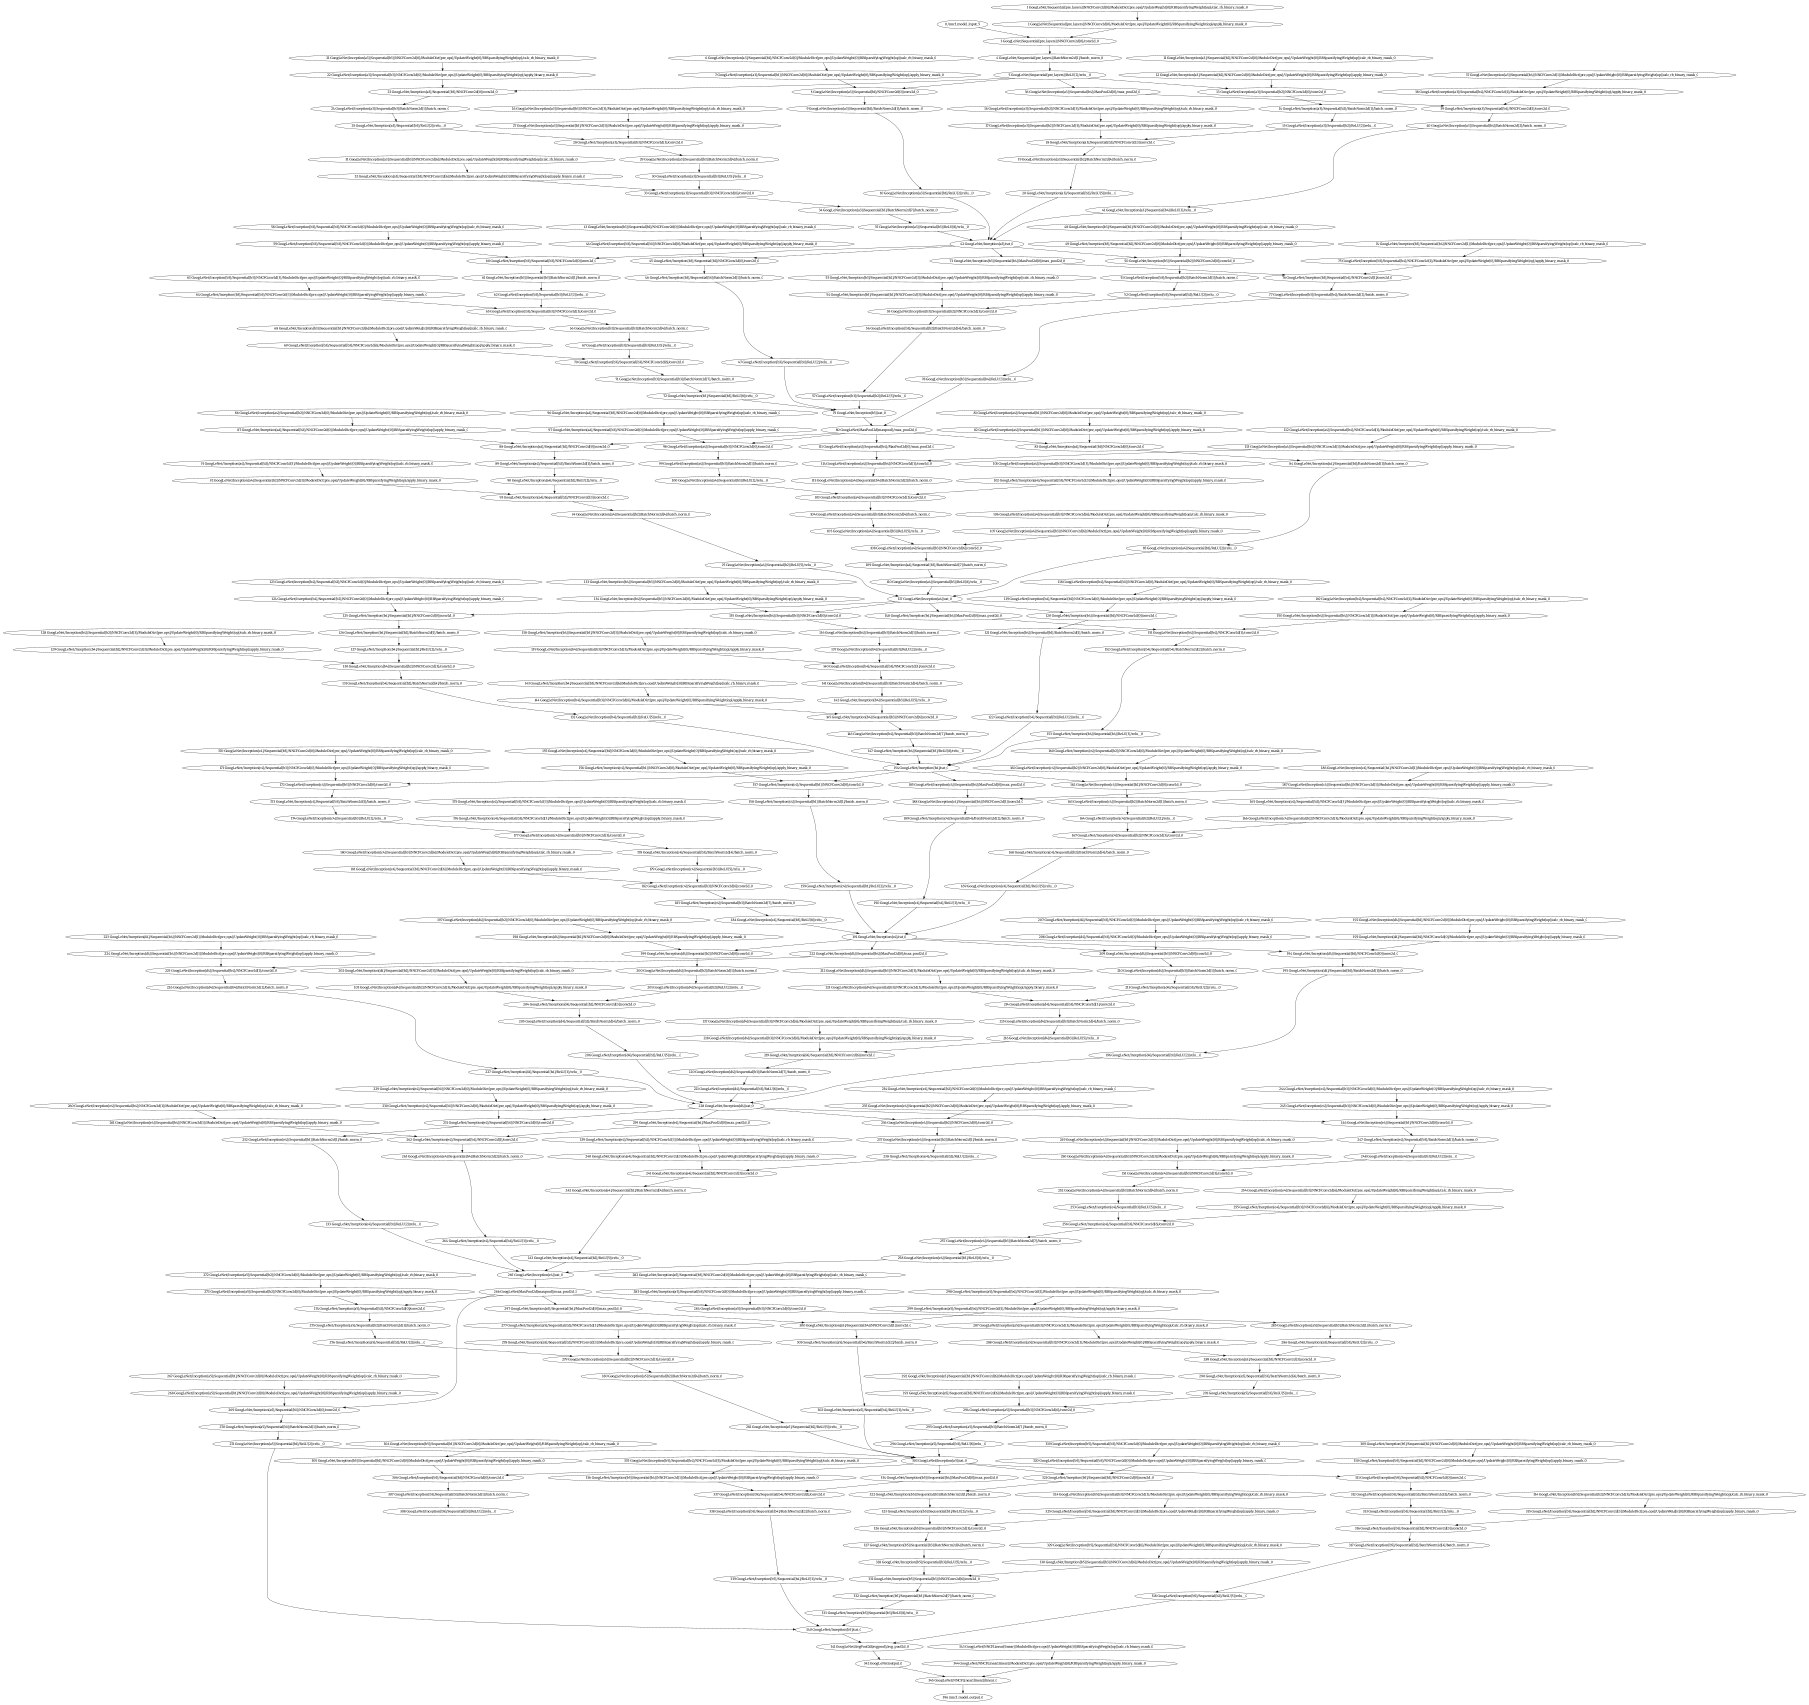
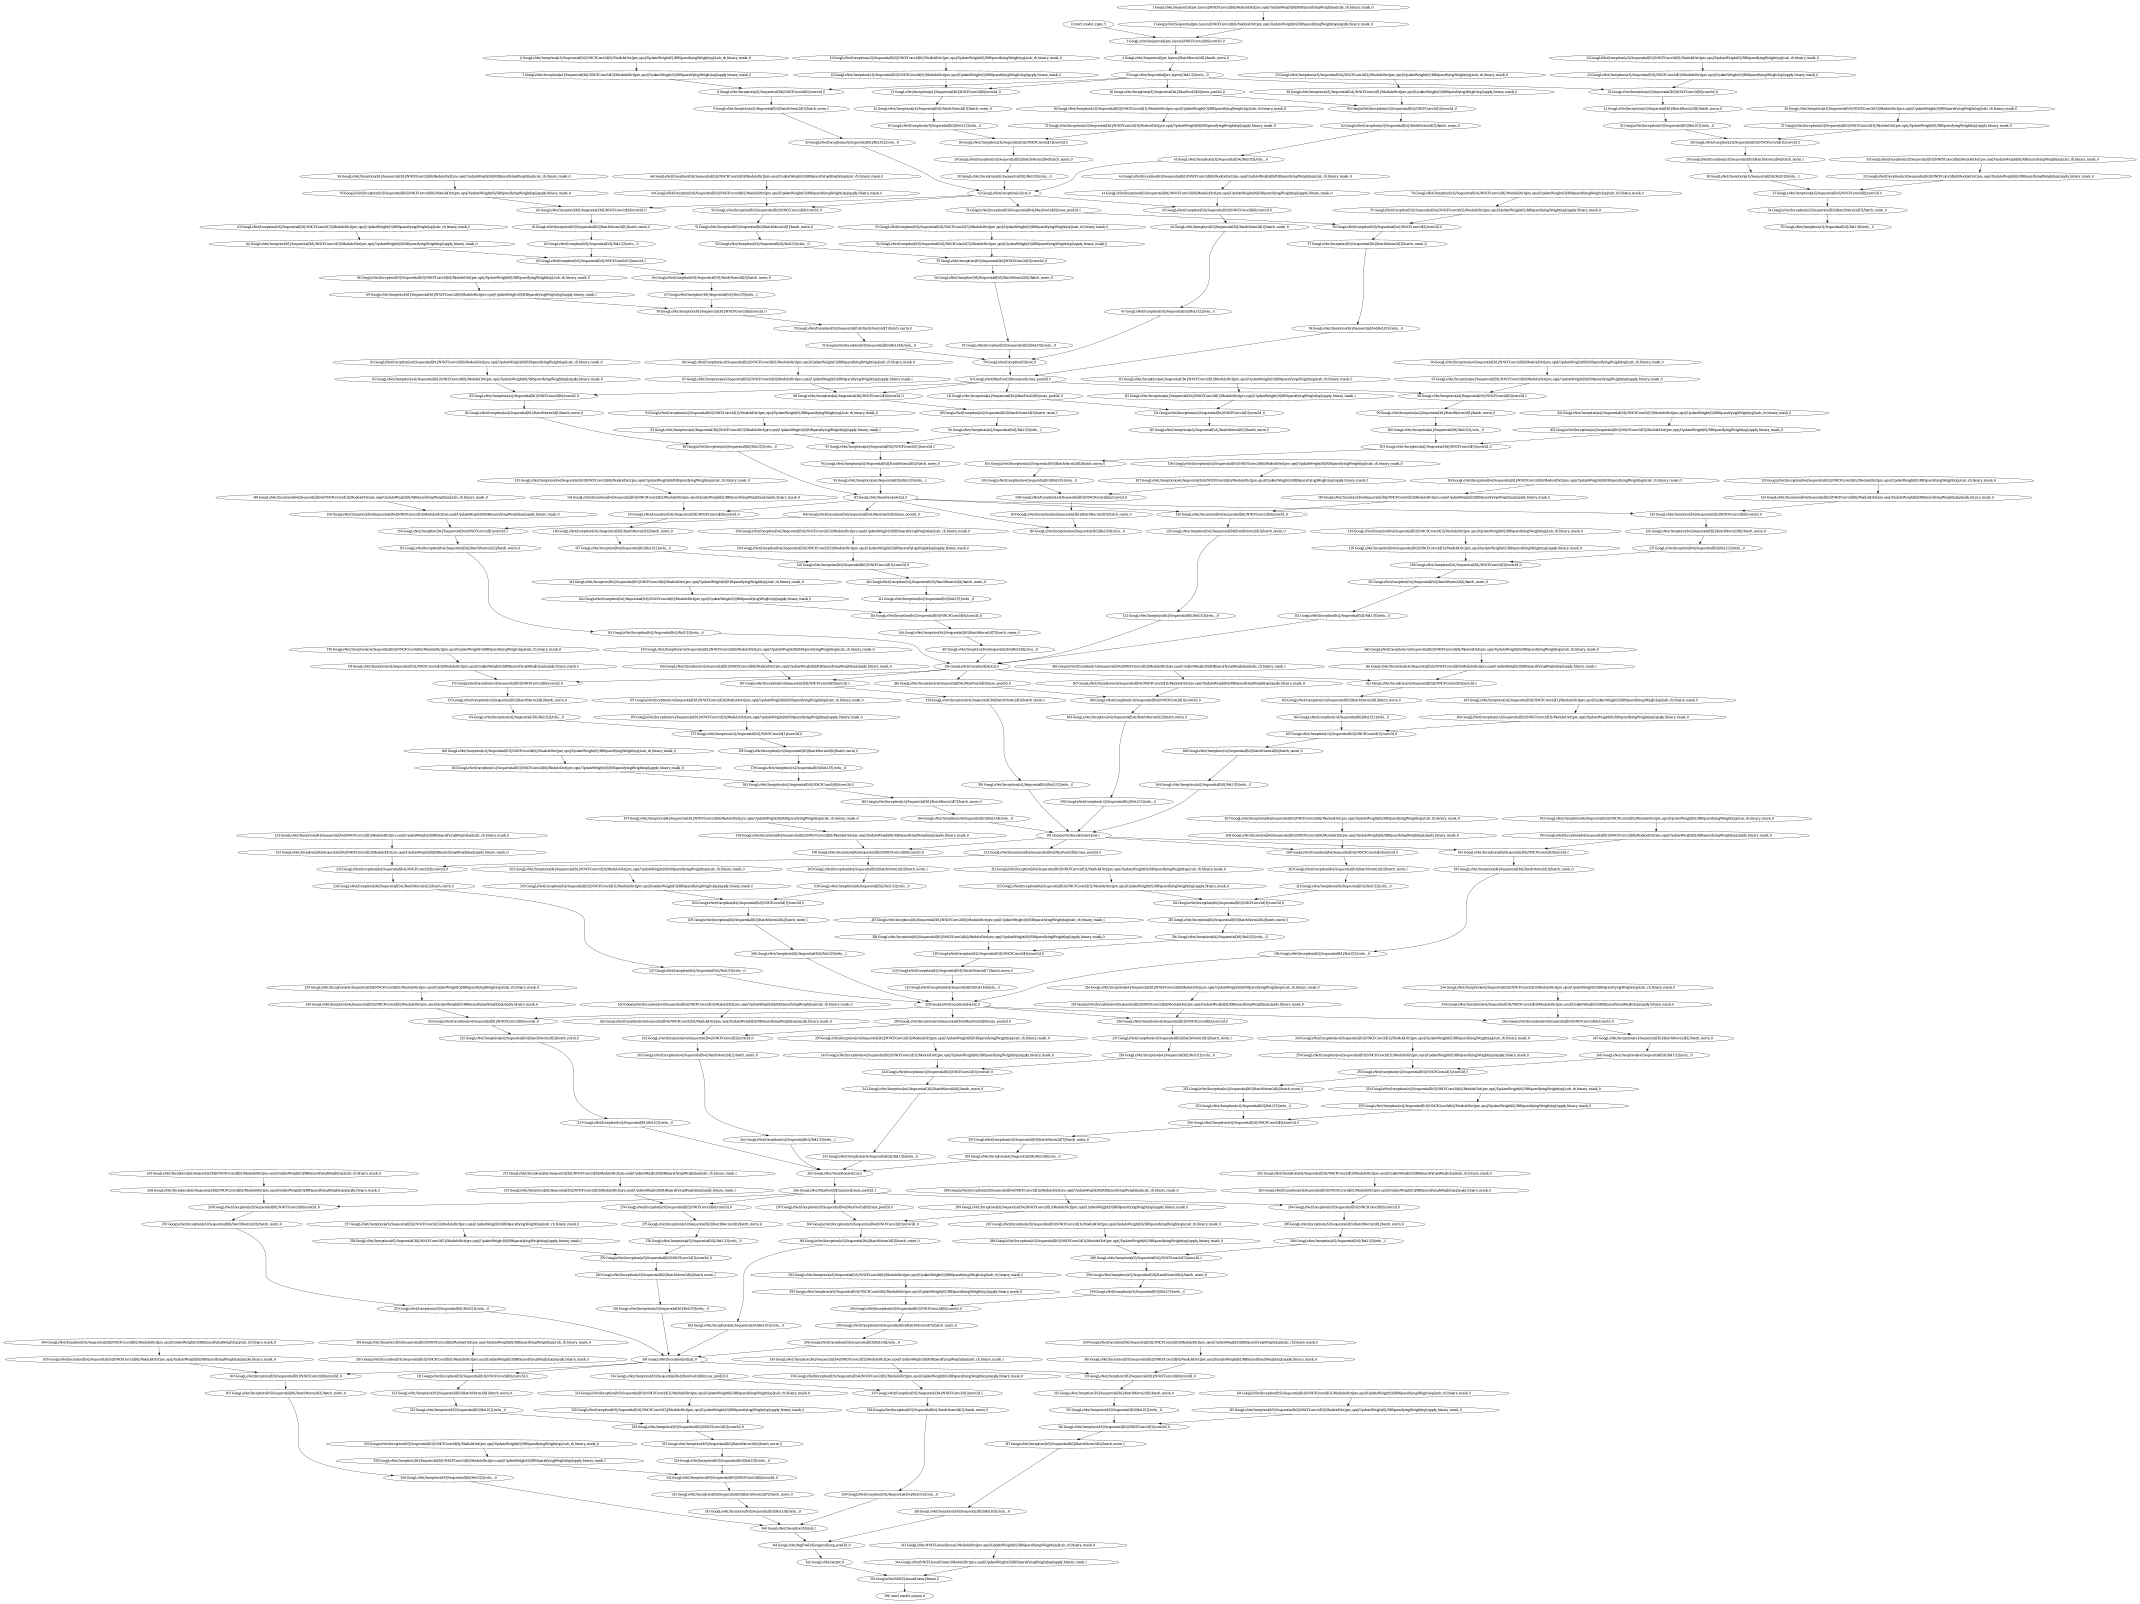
(954, 235) -> none
(930, 590) -> (972, 516)
(454, 1621) -> (615, 1505)
